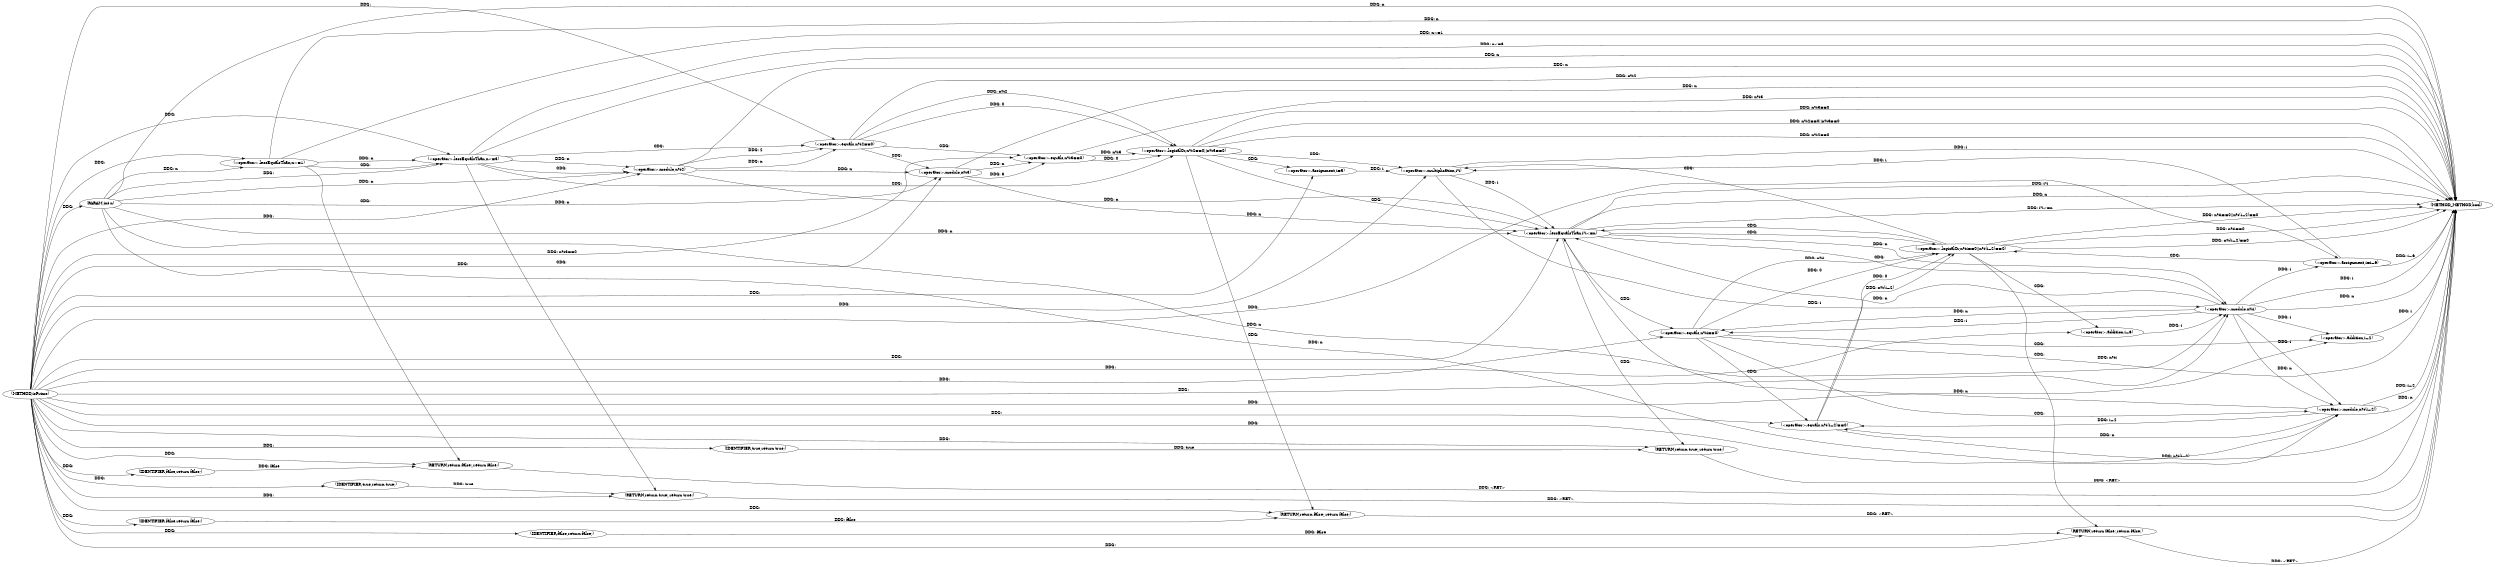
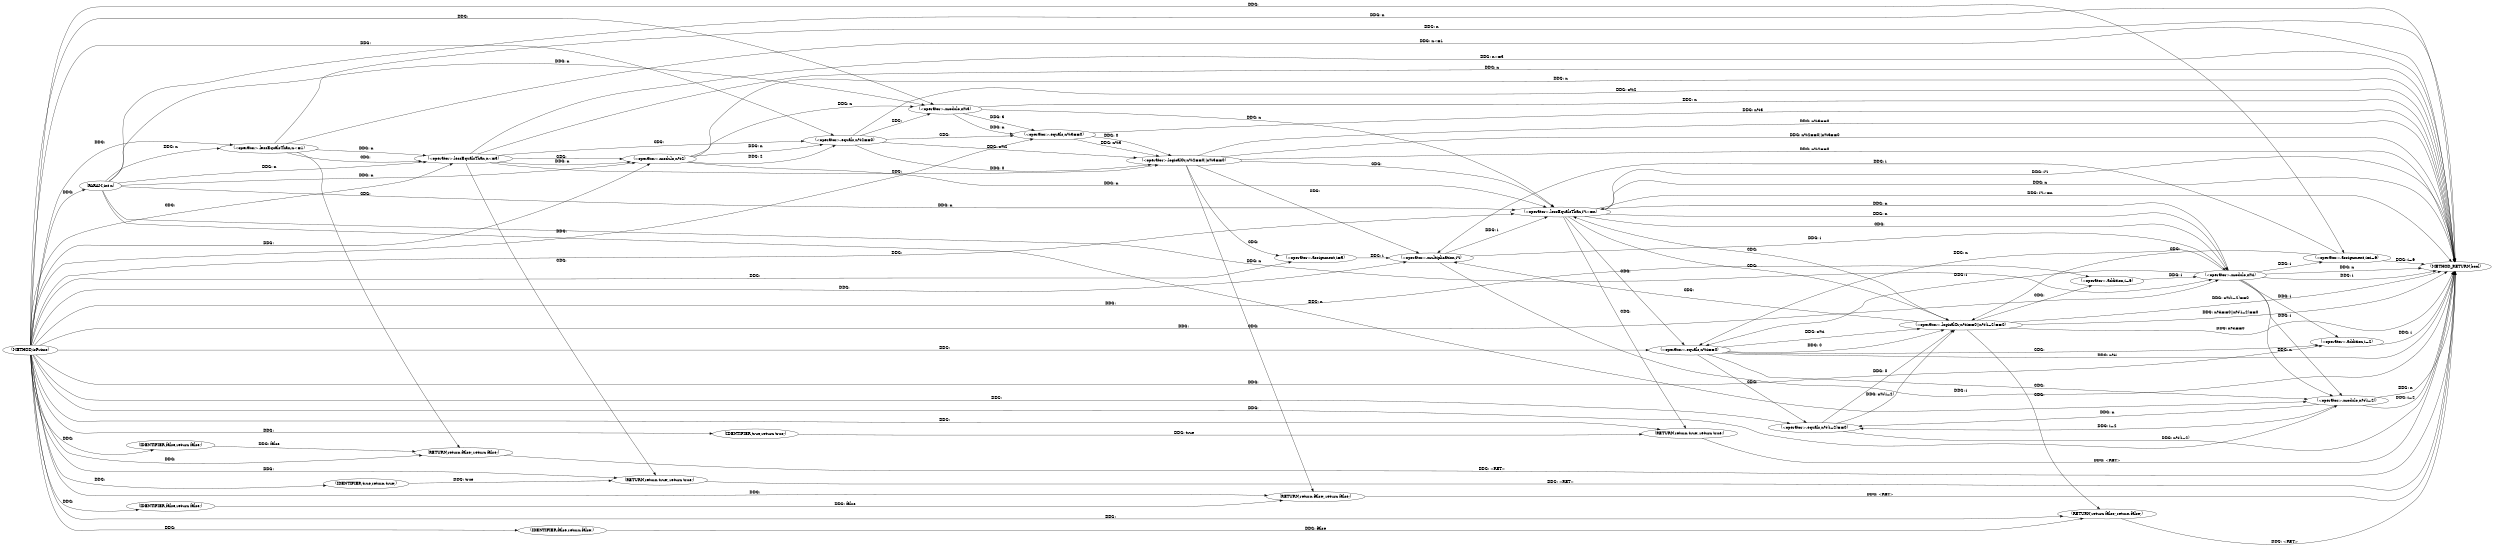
(171, 115) -> (171, 206)
(269, 173) -> (269, 167)
(2456, 205) -> (2456, 267)
(562, 252) -> (562, 231)
(1885, 393) -> none
